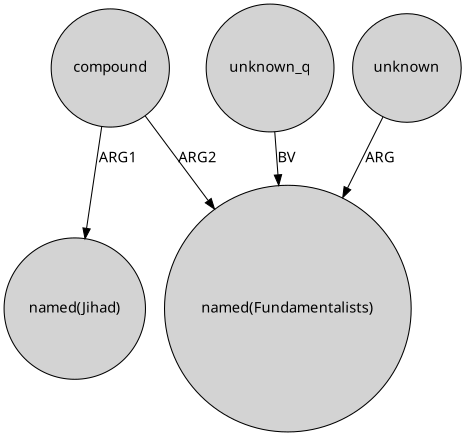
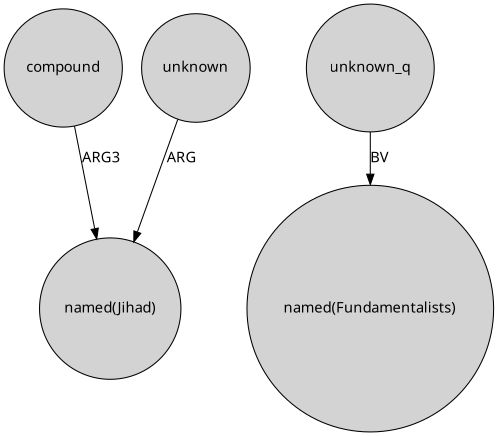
(365, 152) -> (158, 176)
(118, 158) -> (101, 158)
(177, 158) -> none
